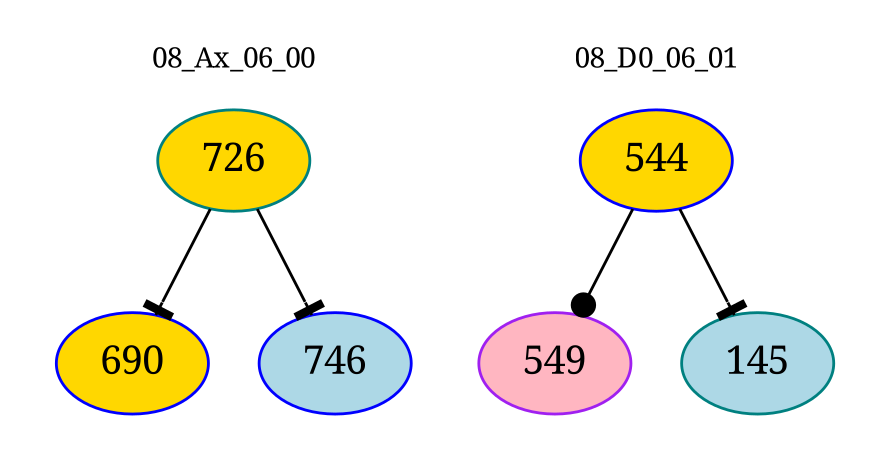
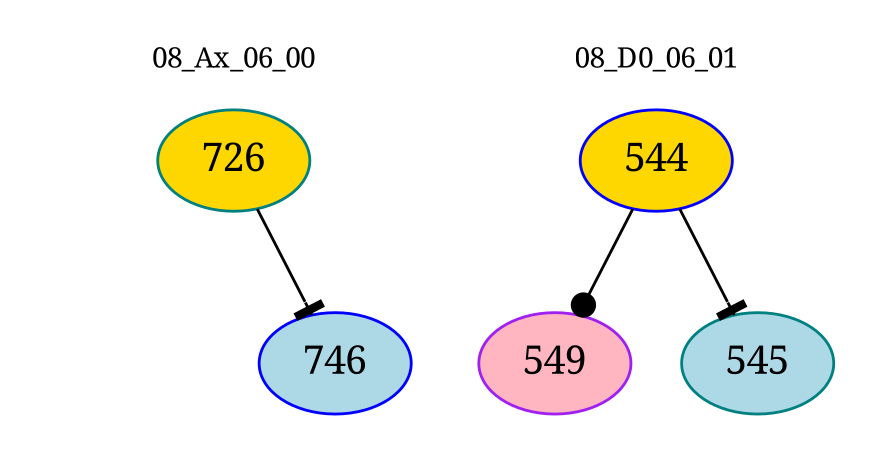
(132, 363) -> none
(758, 363) -> (758, 363)
